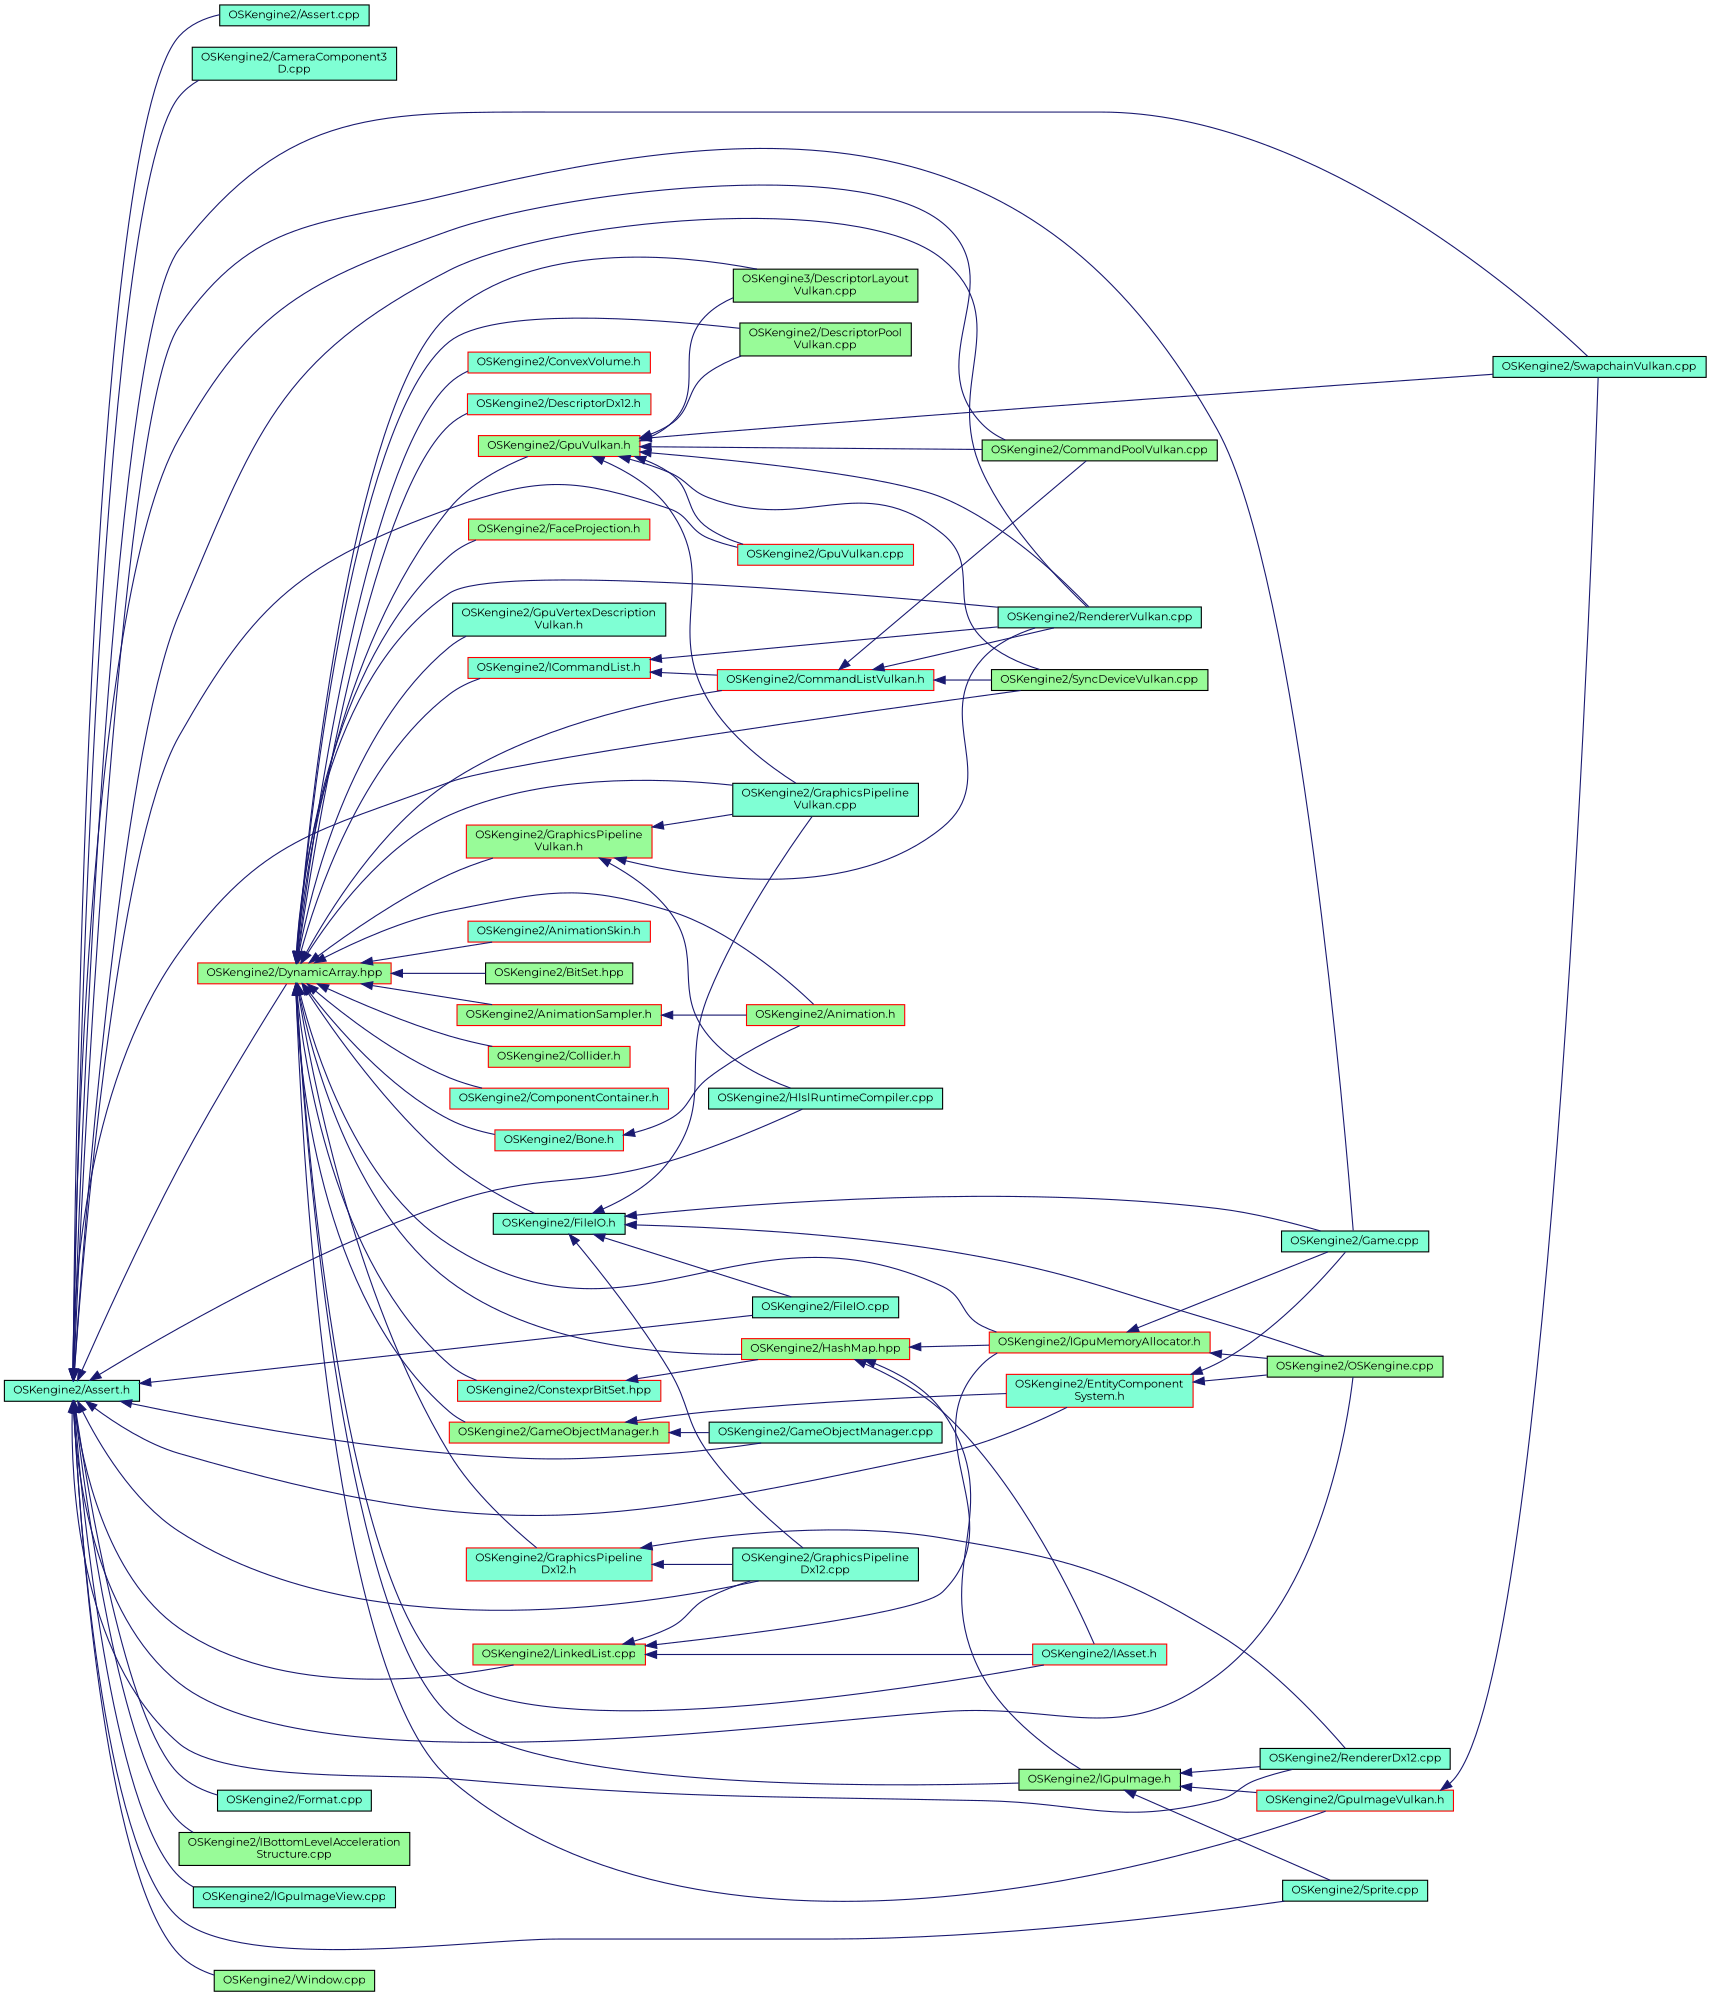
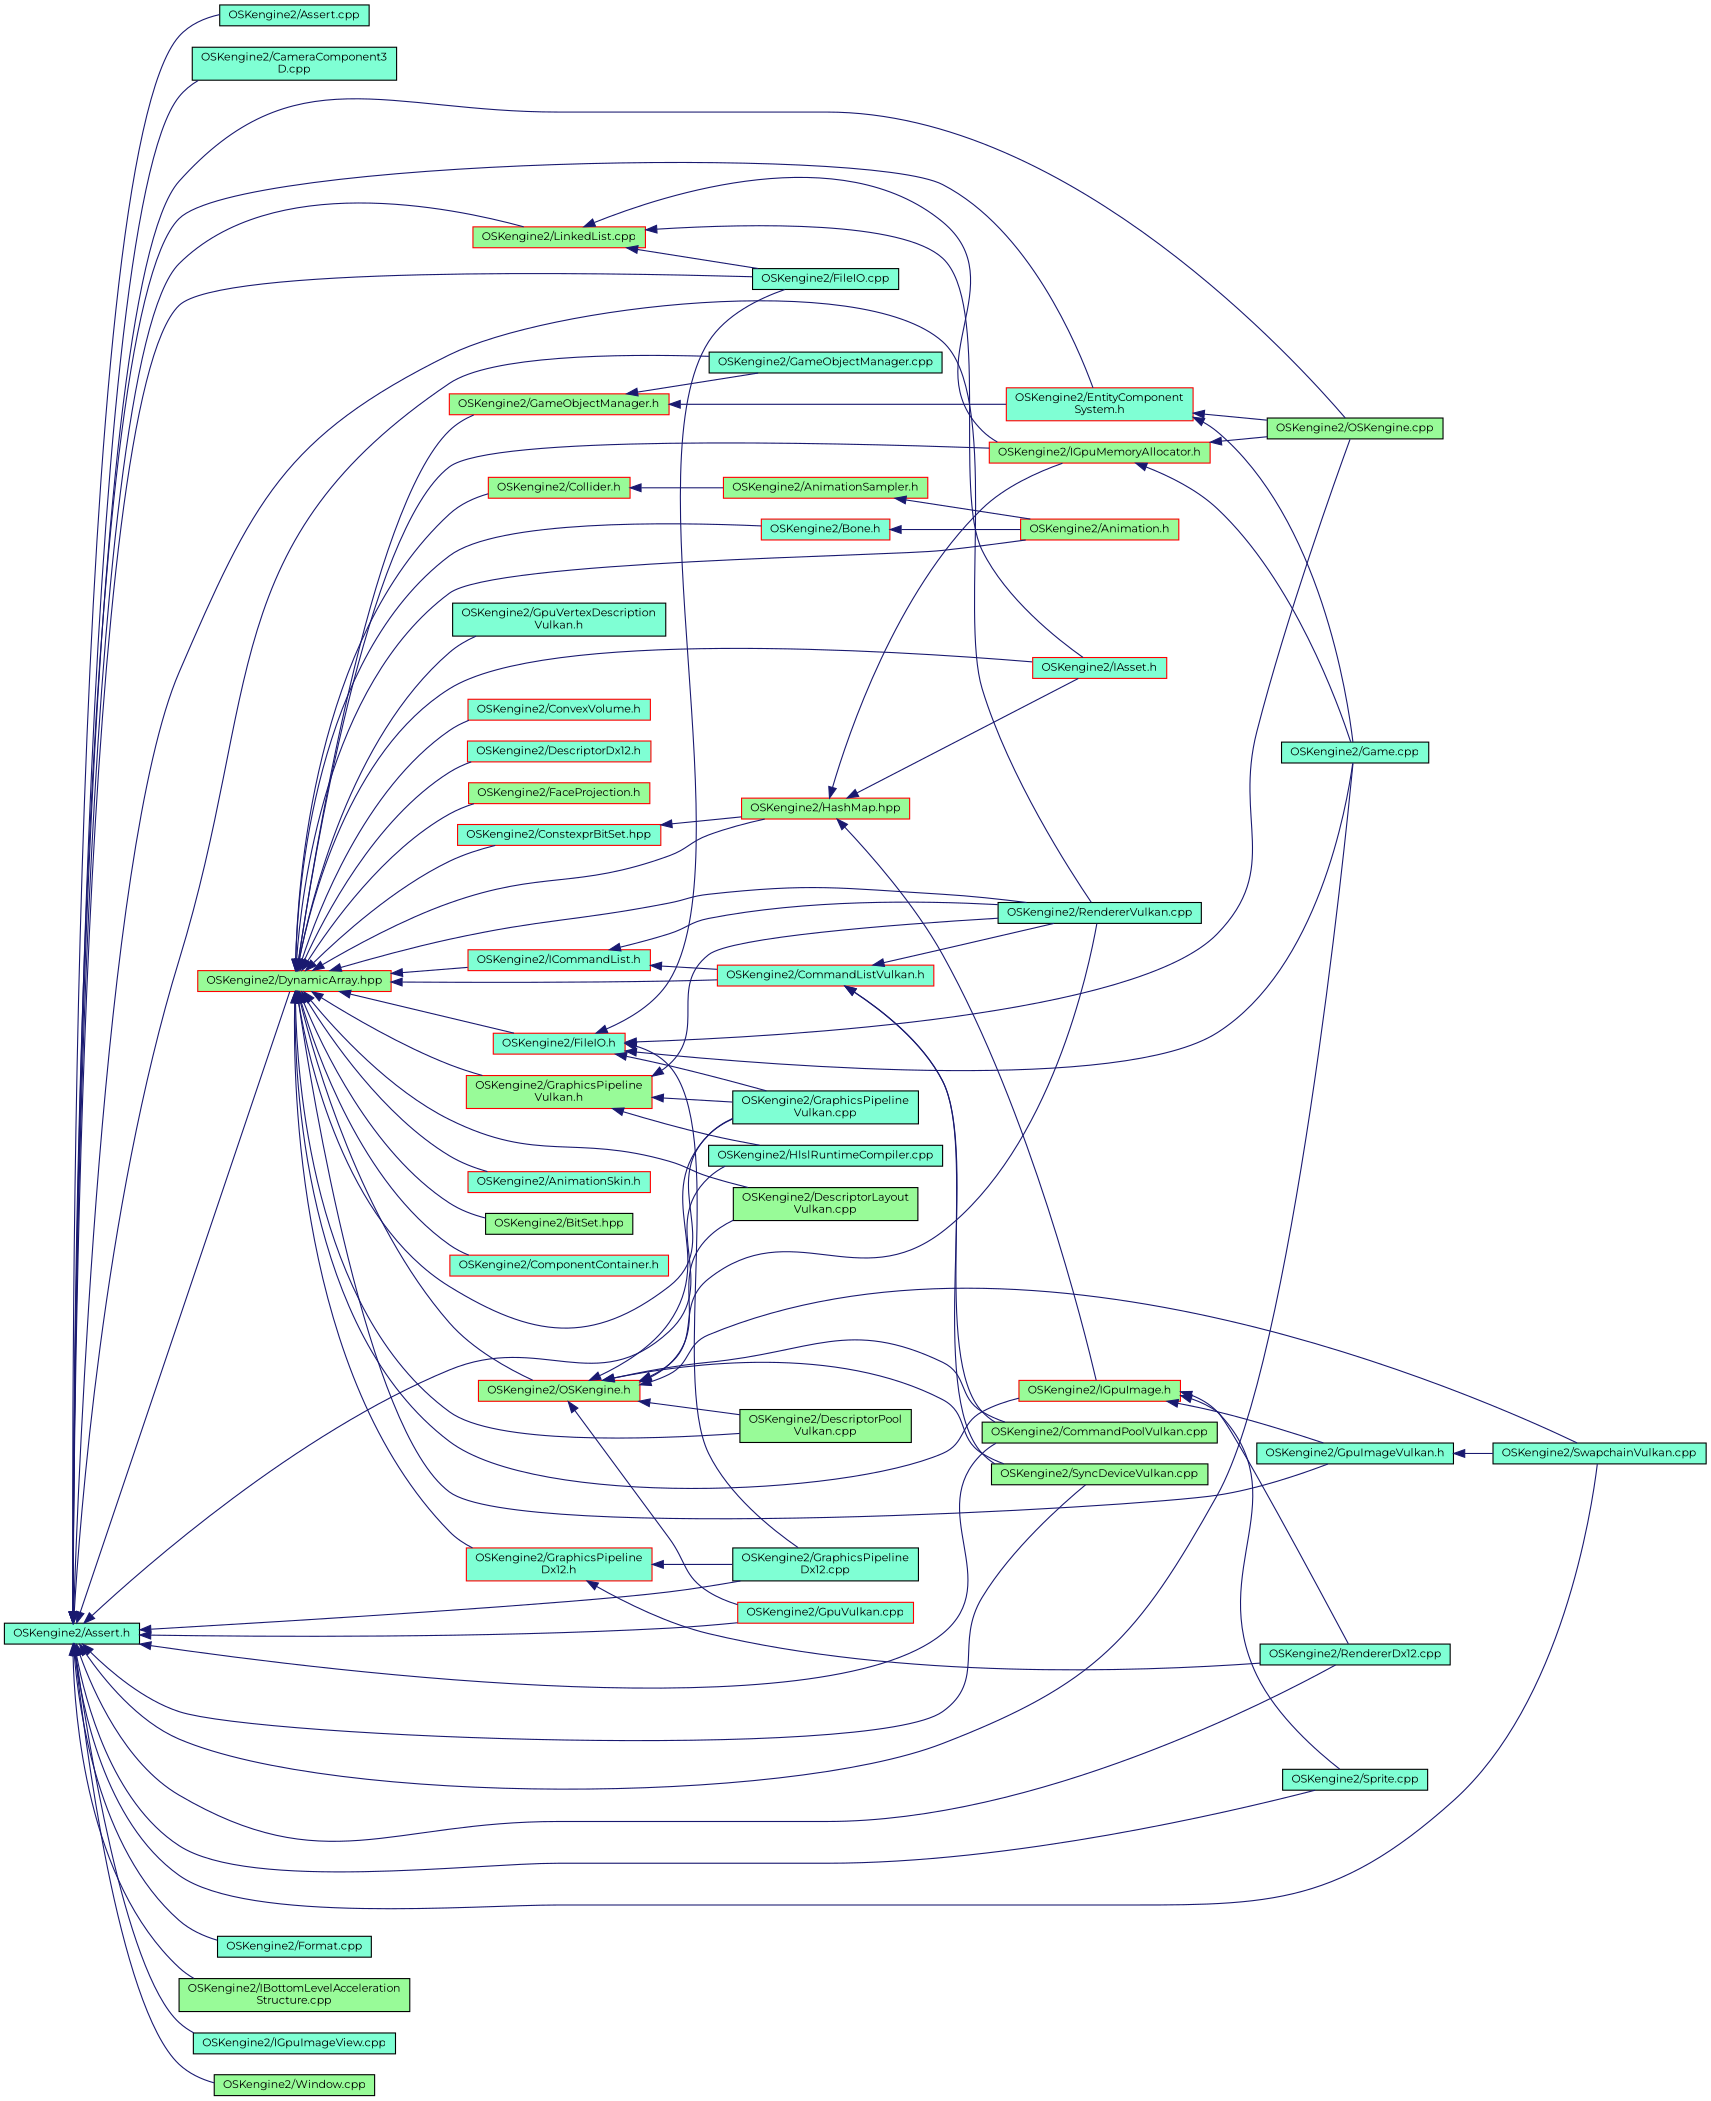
(826, 286) -> (826, 1204)
(559, 446) -> (559, 1391)
(432, 995) -> (688, 488)
(559, 1224) -> (559, 1044)
(692, 1610) -> (698, 259)
(1100, 1780) -> (1100, 1391)
(1355, 1801) -> (1355, 1453)
